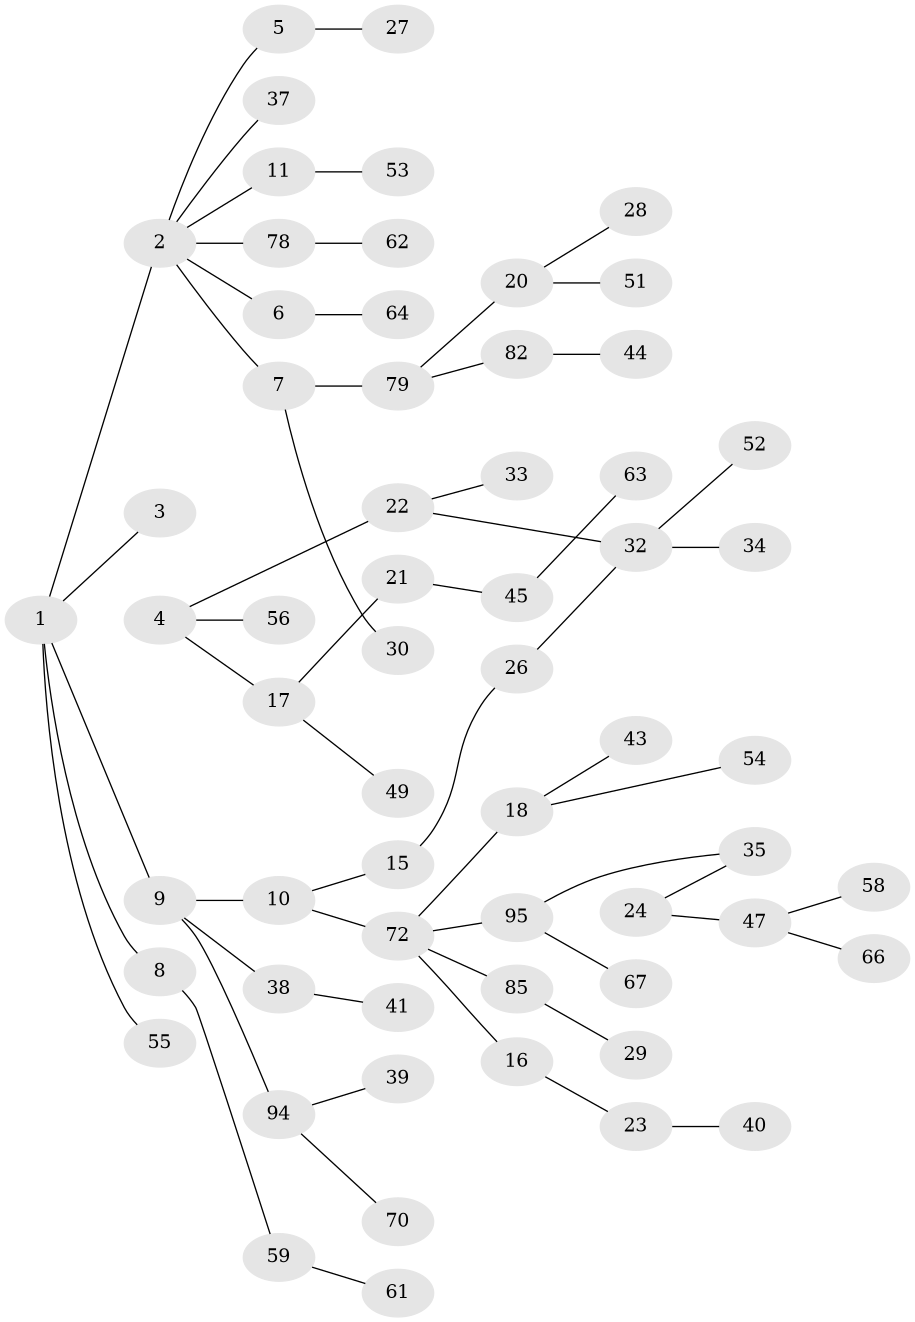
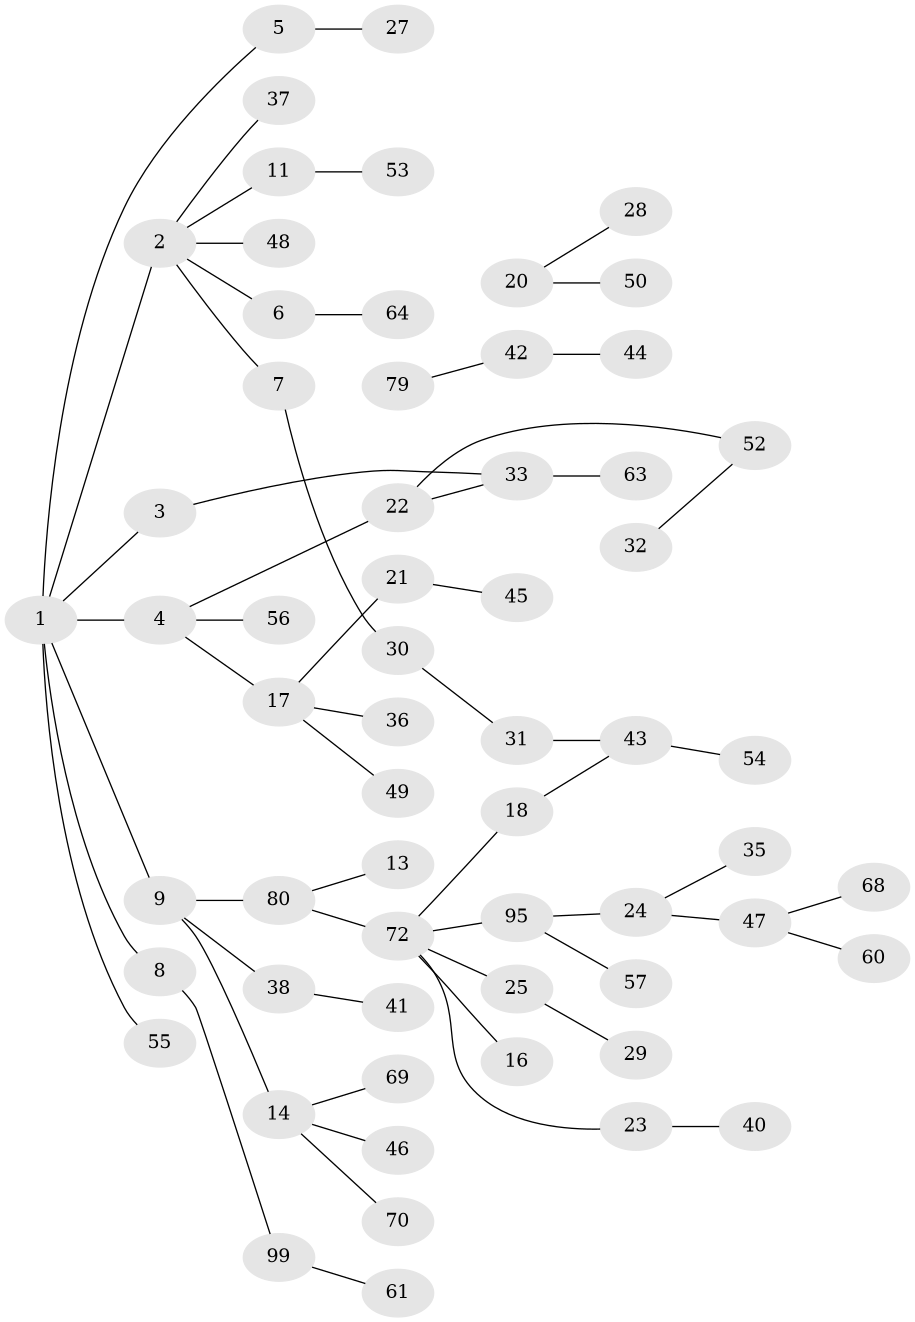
(206, 130) -> (91, 297)
(279, 243) -> (279, 243)
(398, 243) -> none
(636, 283) -> (636, 283)
(458, 334) -> none
(517, 354) -> (517, 354)
(339, 386) -> none
none -> (336, 475)
(517, 528) -> (561, 425)
(582, 531) -> (577, 476)
(755, 547) -> none
none -> (101, 620)
(517, 669) -> none
none -> (398, 722)
none -> (517, 740)
(636, 786) -> (696, 750)
(398, 865) -> (398, 865)
(629, 869) -> (577, 915)
(874, 887) -> (874, 887)
(279, 900) -> (279, 900)
(874, 959) -> (874, 959)
(636, 984) -> (636, 984)
(517, 989) -> (517, 989)
(398, 1079) -> (398, 1079)
(577, 1094) -> (470, 1085)
(279, 1115) -> (279, 1115)
none -> (398, 1150)
(279, 1257) -> (279, 1257)
